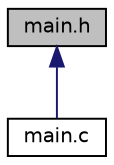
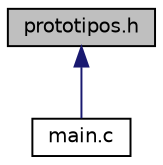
(57, 27) -> (81, 27)
